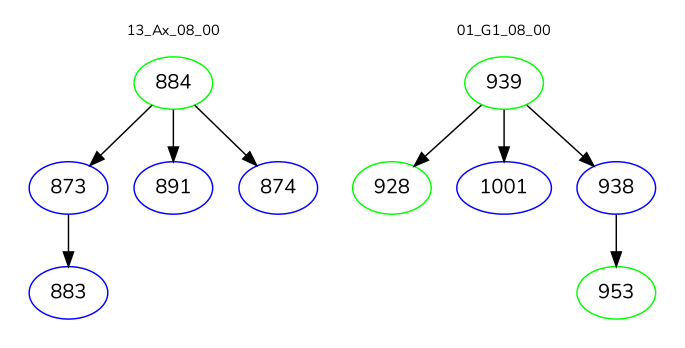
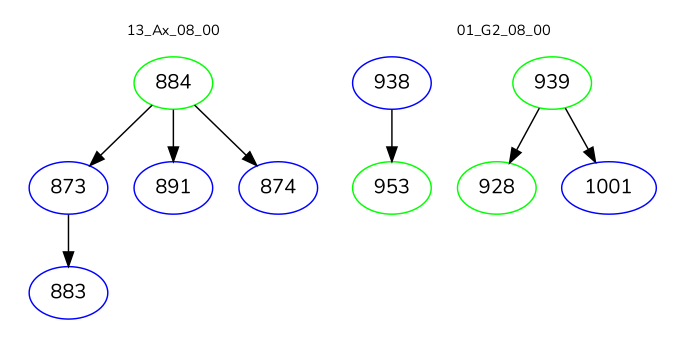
(504, 31) -> (504, 31)
(555, 131) -> none
